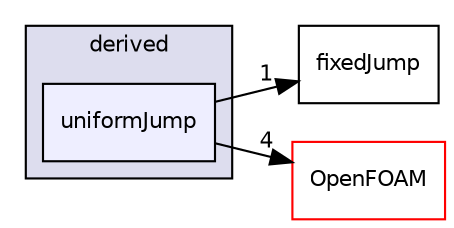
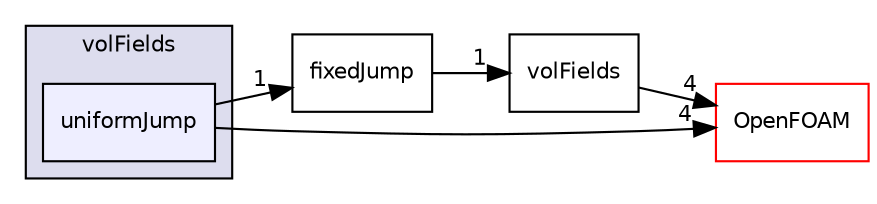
(129, 46) -> (129, 46)
none -> (574, 73)
